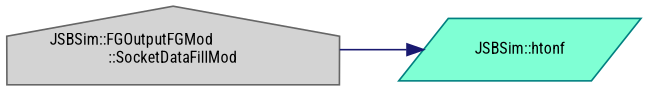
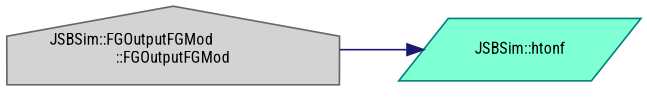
(173, 50) -> (173, 50)
